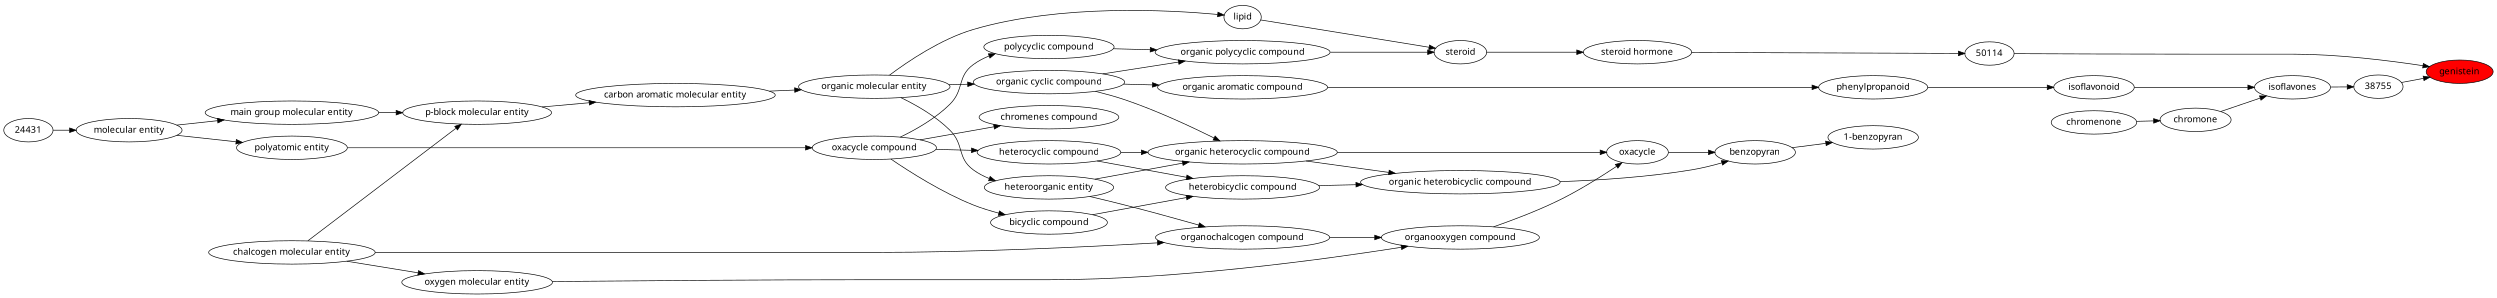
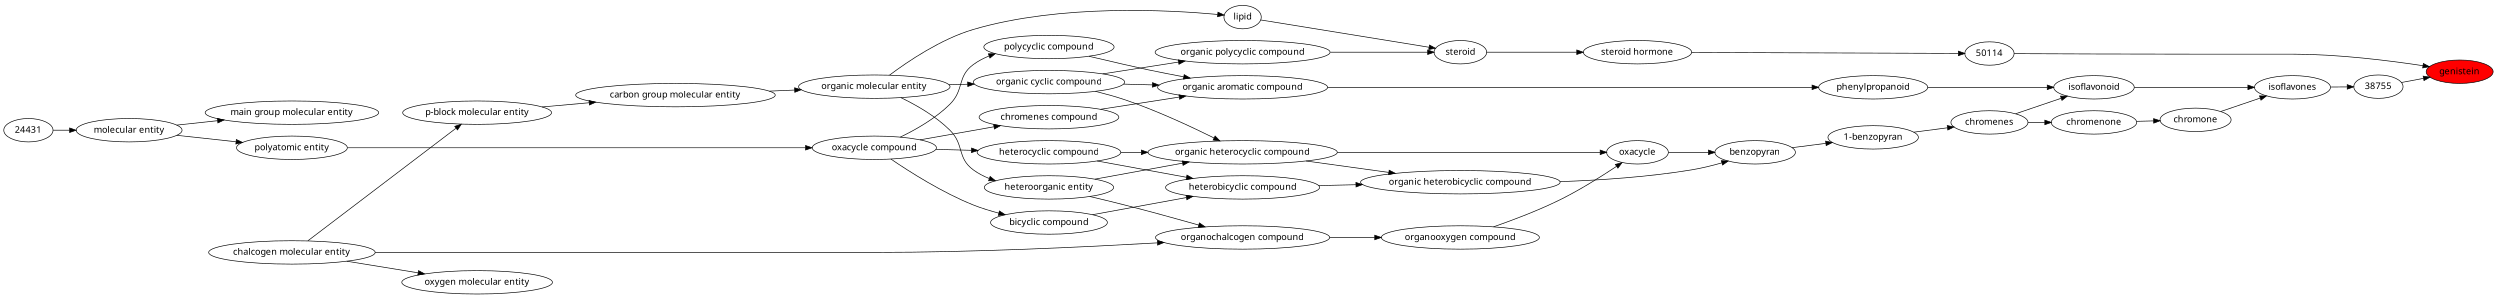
(1132, 49) -> (1129, 66)
(675, 95) -> (675, 95)
none -> (1146, 102)
(387, 113) -> none
none -> (1989, 122)
(978, 280) -> none
